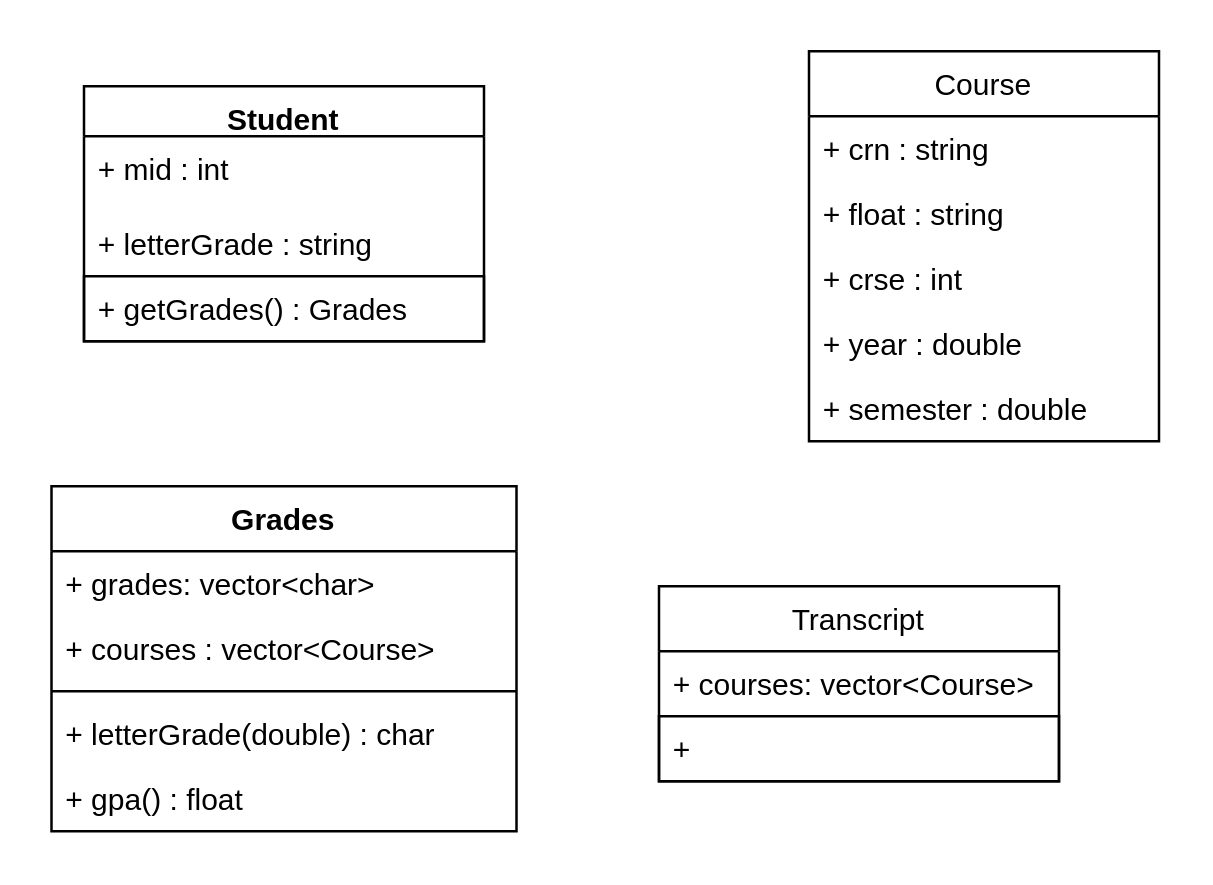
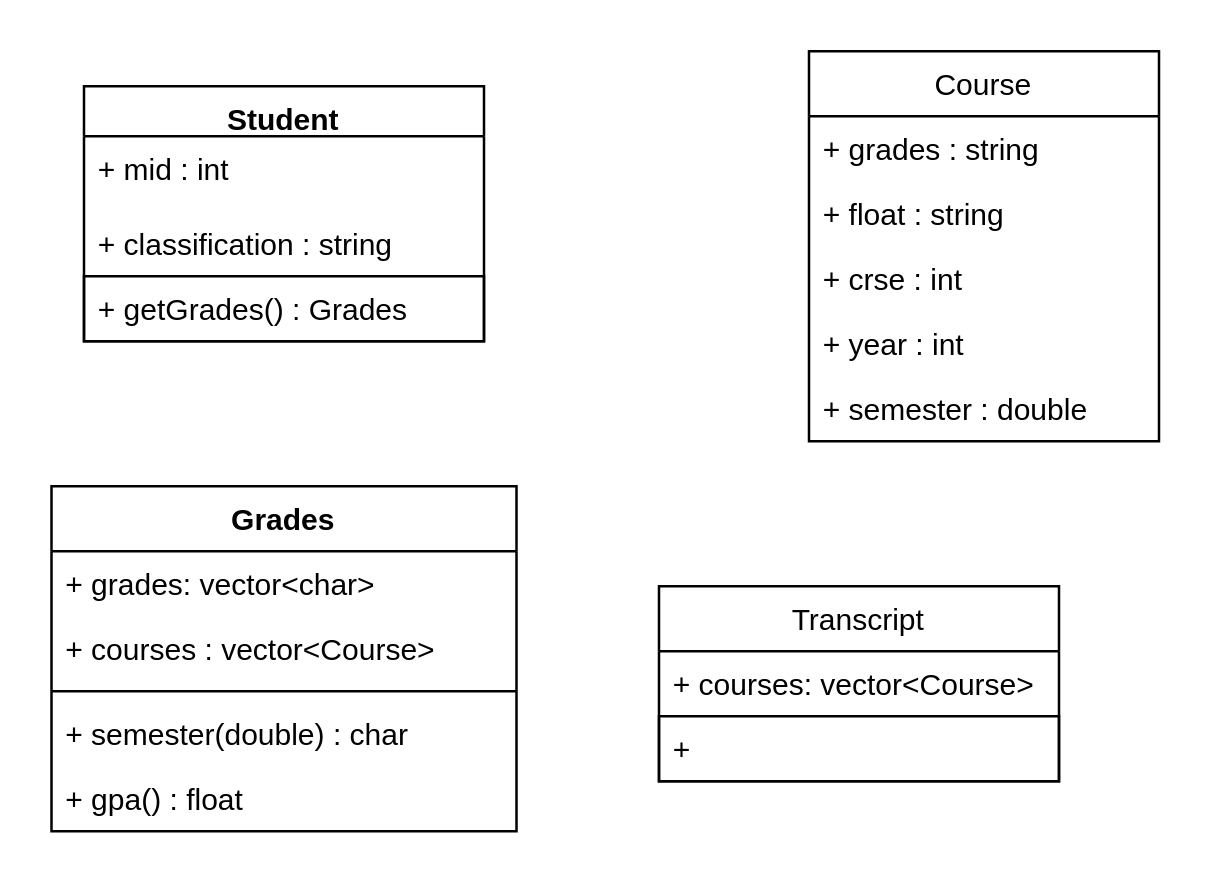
(921, 150) -> (946, 150)
(259, 245) -> (272, 245)
(929, 345) -> (904, 345)
(277, 735) -> (256, 735)
